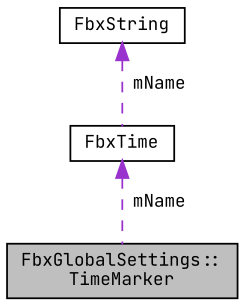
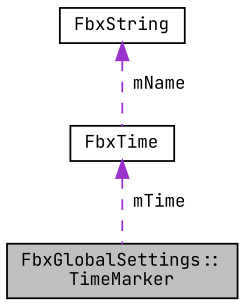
(155, 202) -> (155, 202)
